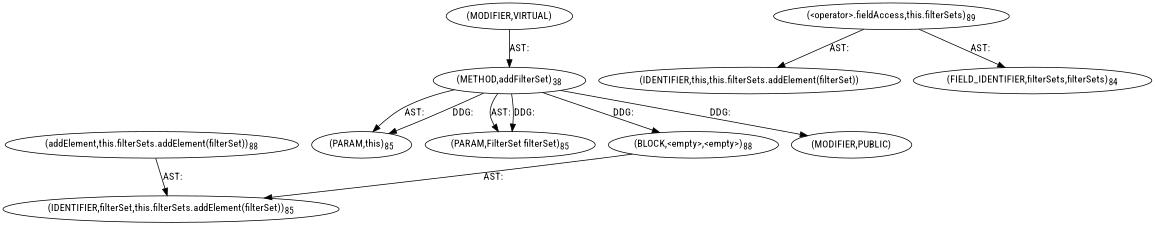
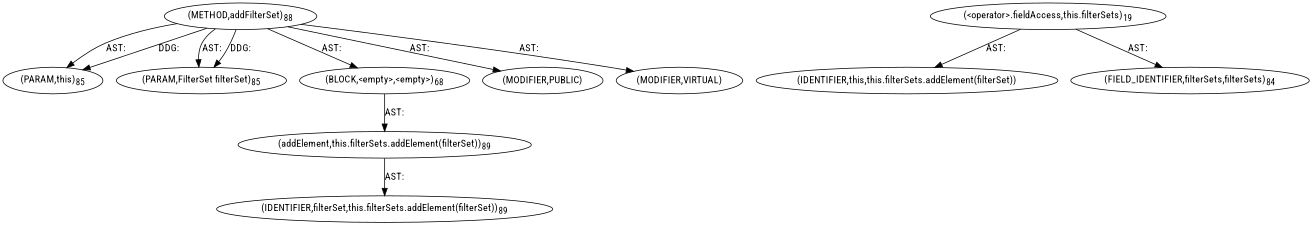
(971, 15) -> (1128, 15)
(509, 45) -> (464, 46)
(557, 79) -> (289, 15)
(624, 113) -> (333, 48)
(721, 113) -> (421, 48)
(254, 144) -> (487, 144)
(748, 144) -> (439, 79)
(452, 176) -> (385, 109)
(290, 208) -> (503, 208)
